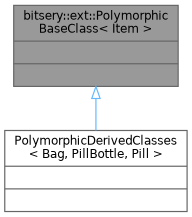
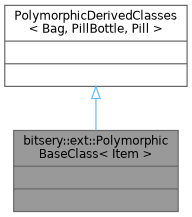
(96, 115) -> (96, 115)
